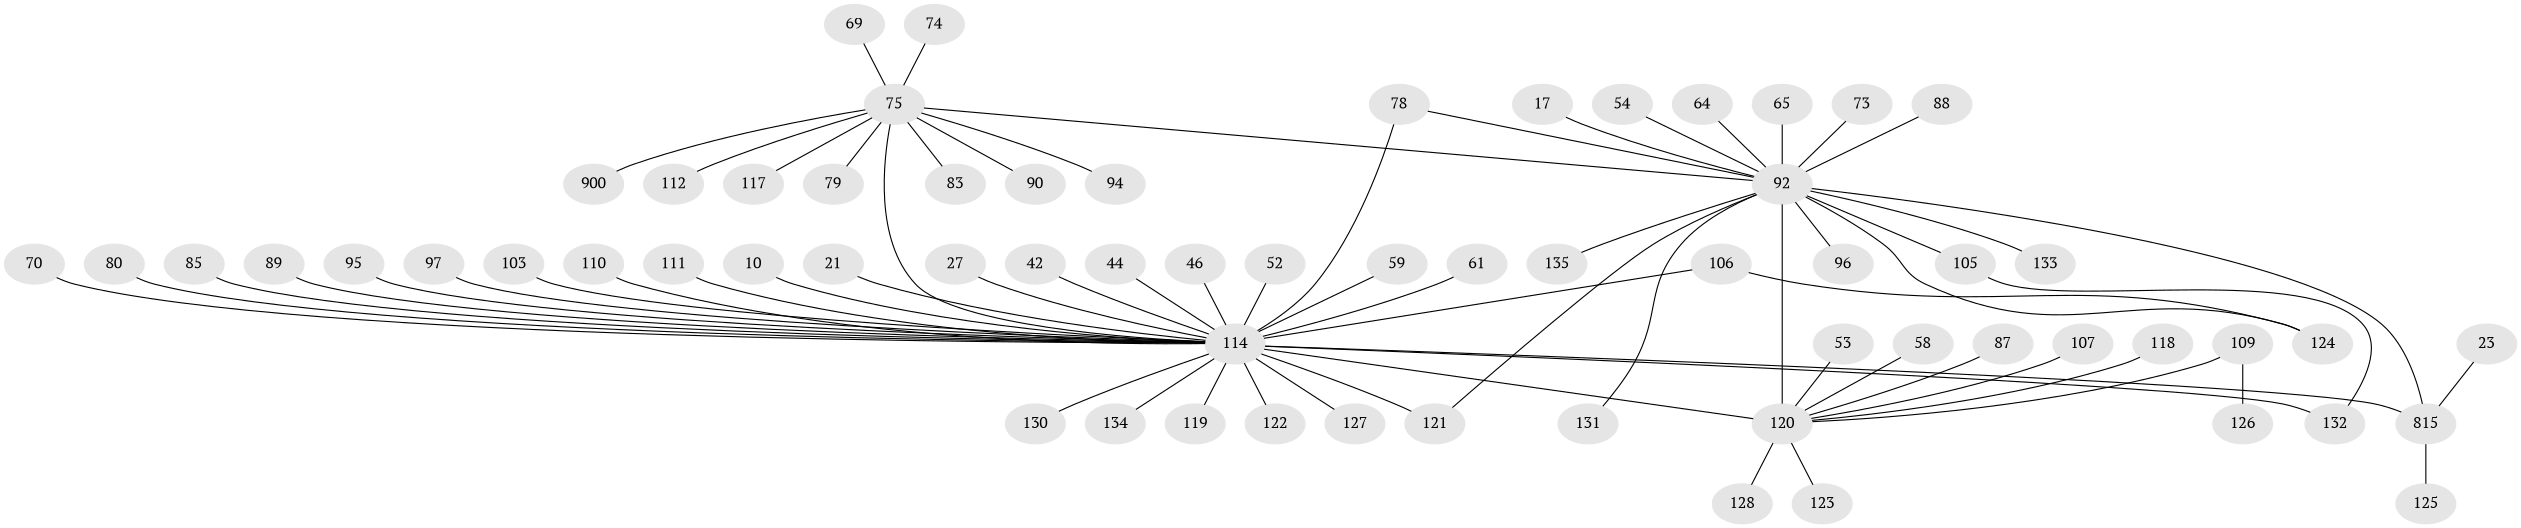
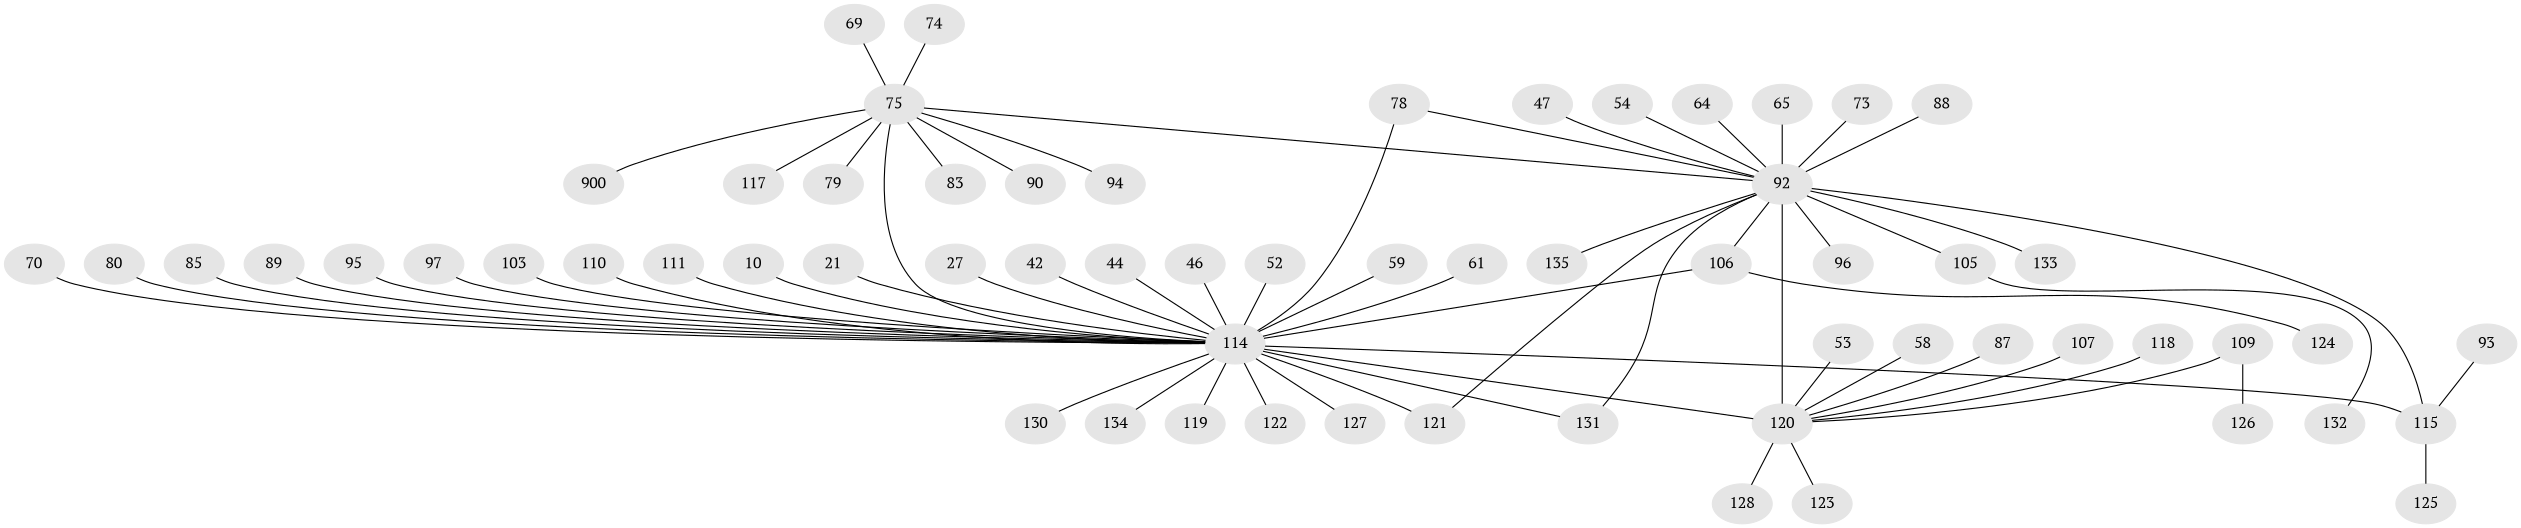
(1543, 104) -> (1543, 104)
(674, 184) -> none
(2037, 313) -> (1752, 224)
(2487, 344) -> (2487, 344)
(1789, 369) -> (1412, 384)
(2426, 424) -> (2426, 424)
